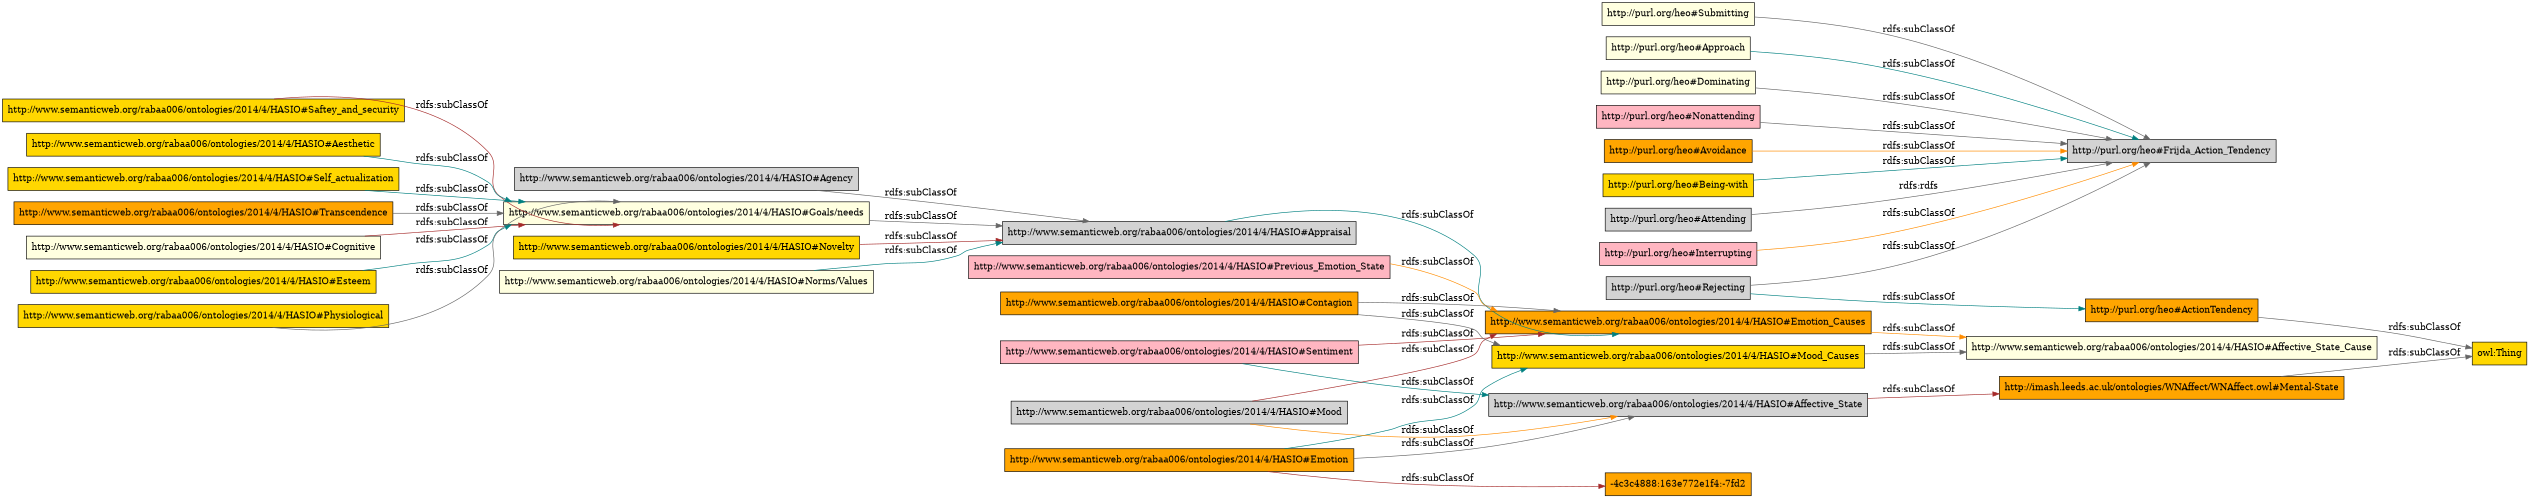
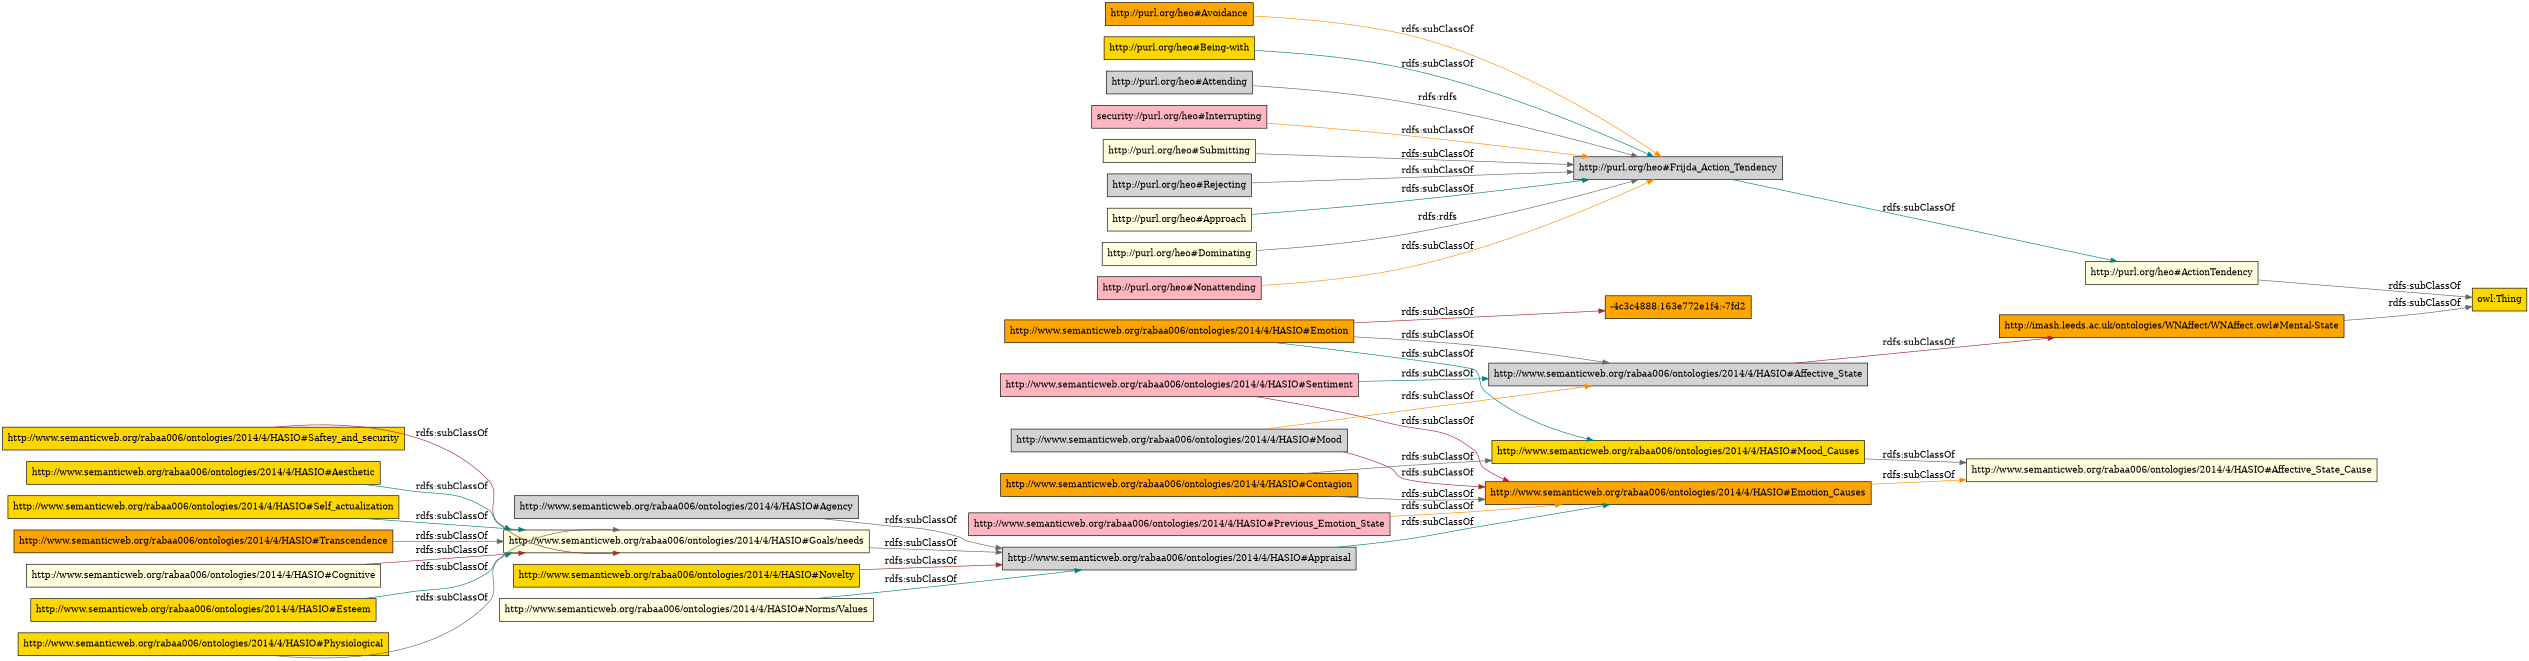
(1919, 97) -> (1438, 217)
(1910, 133) -> (1460, 254)
(1678, 254) -> (1179, 117)
(1914, 304) -> (1922, 220)
(2172, 310) -> (2172, 273)
